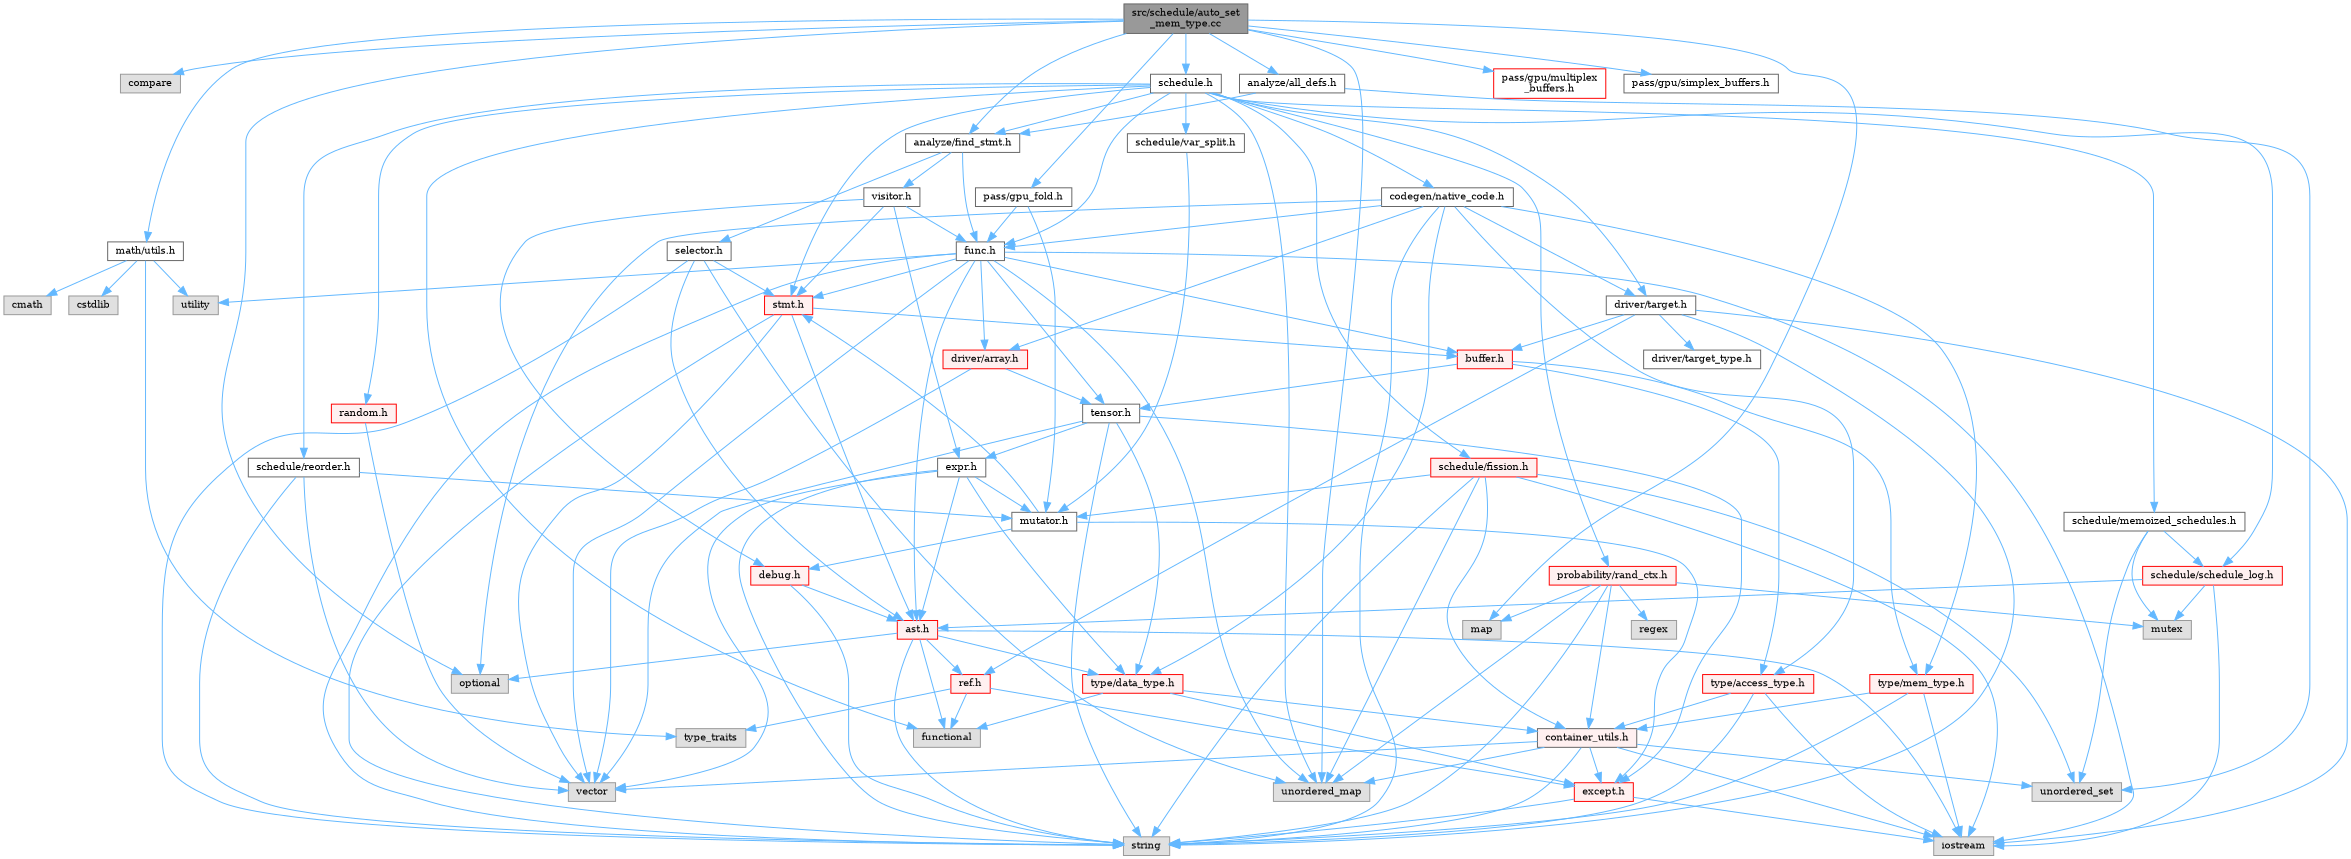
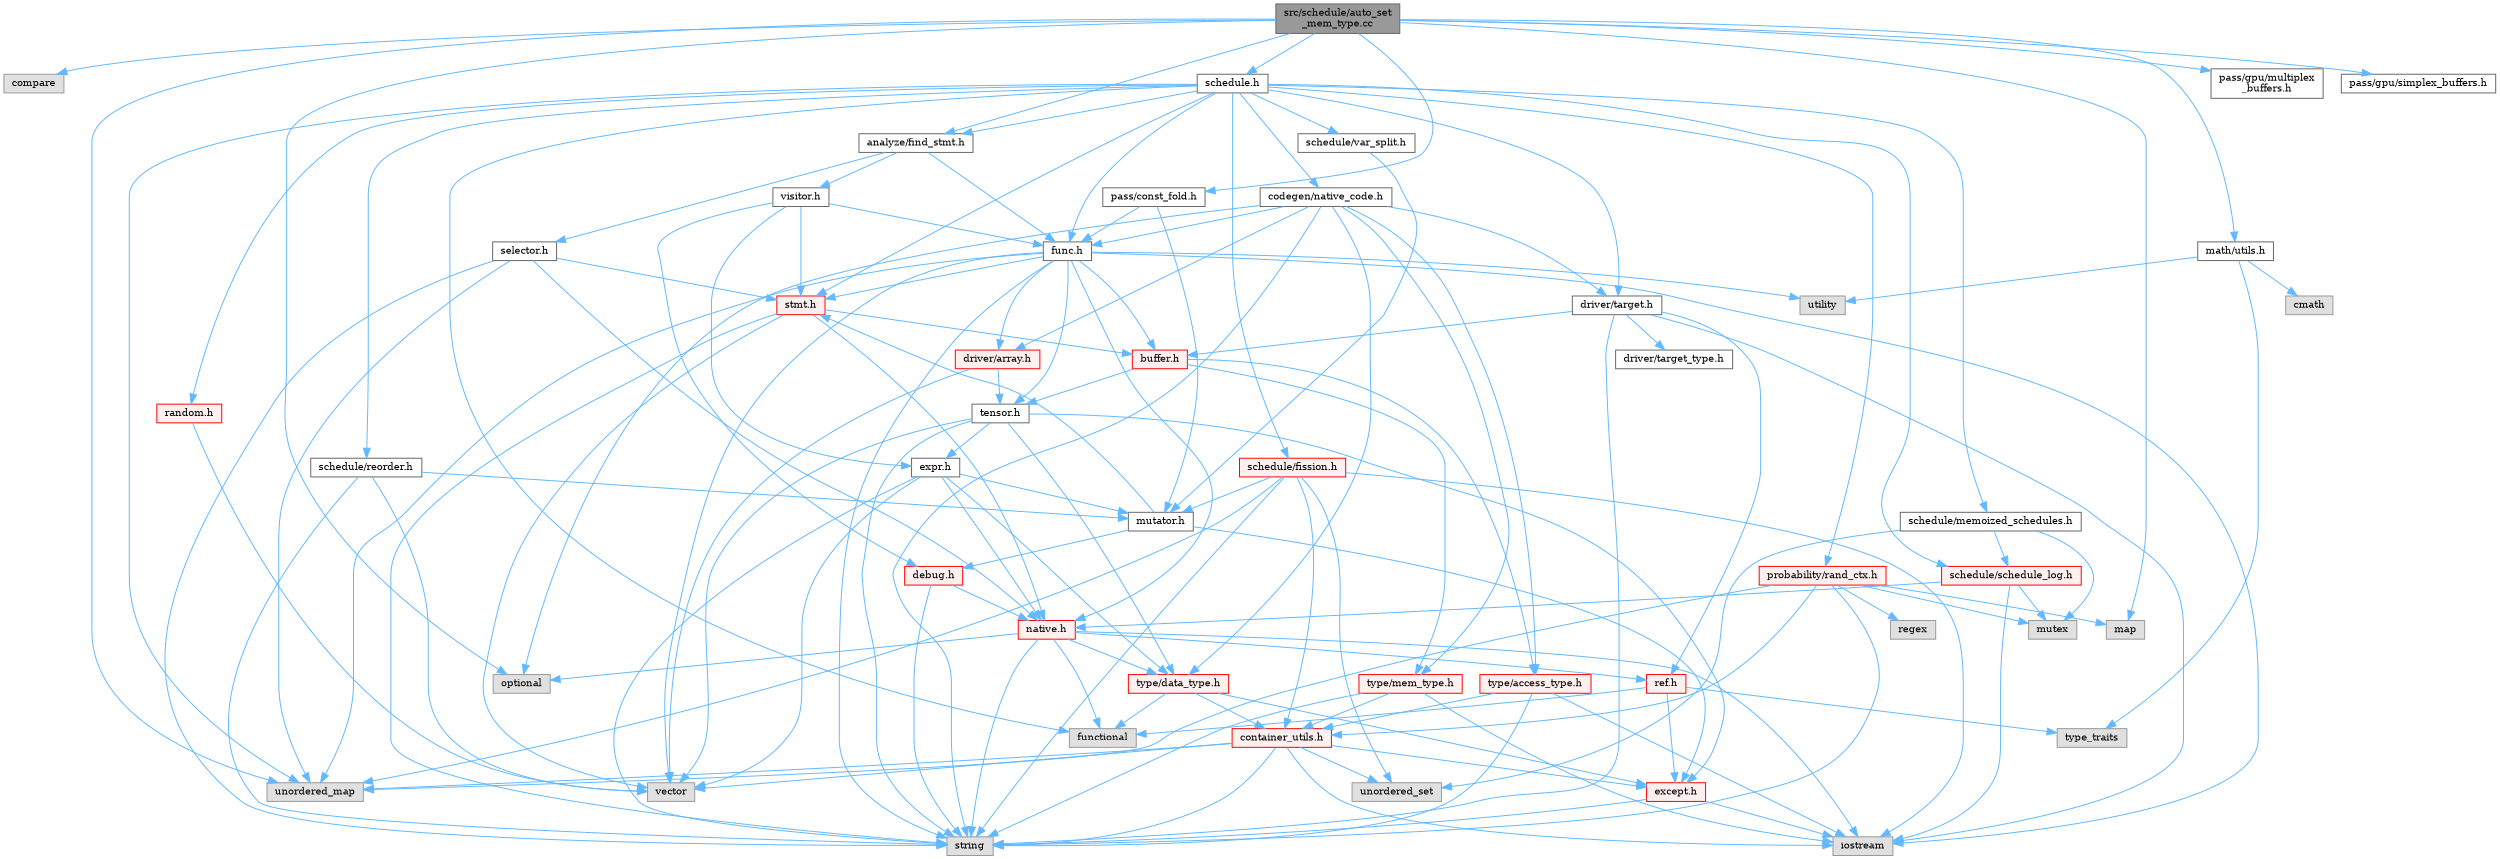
(1292, 84) -> none
(1550, 84) -> (2267, 84)
(1024, 197) -> (1154, 197)
(93, 305) -> none
(917, 630) -> (1047, 630)
(1587, 738) -> (1282, 738)
